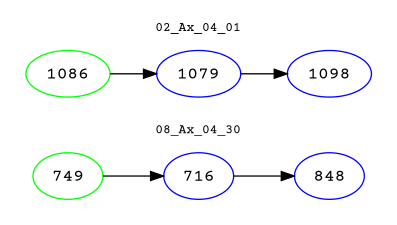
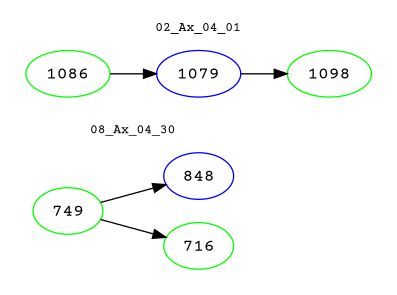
(329, 74) -> (329, 74)
(199, 176) -> (199, 246)
(257, 176) -> (127, 195)
